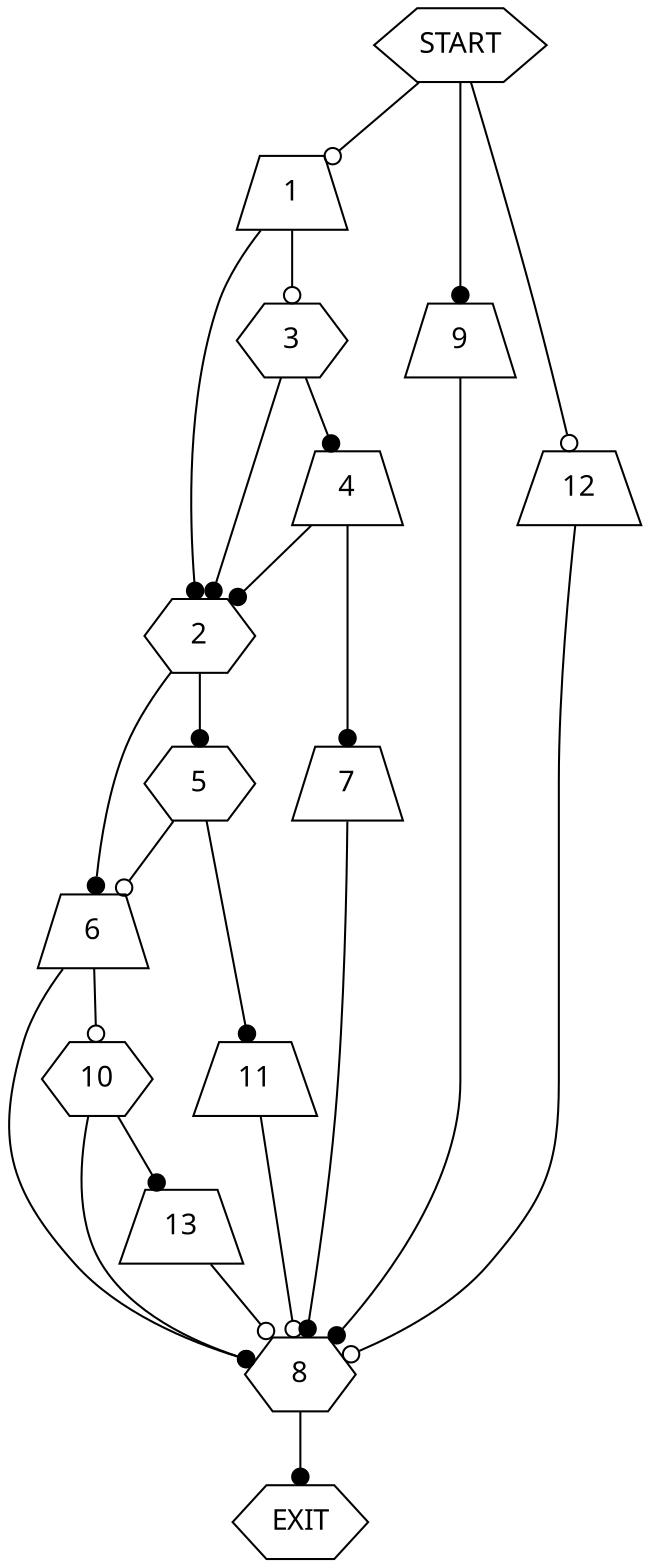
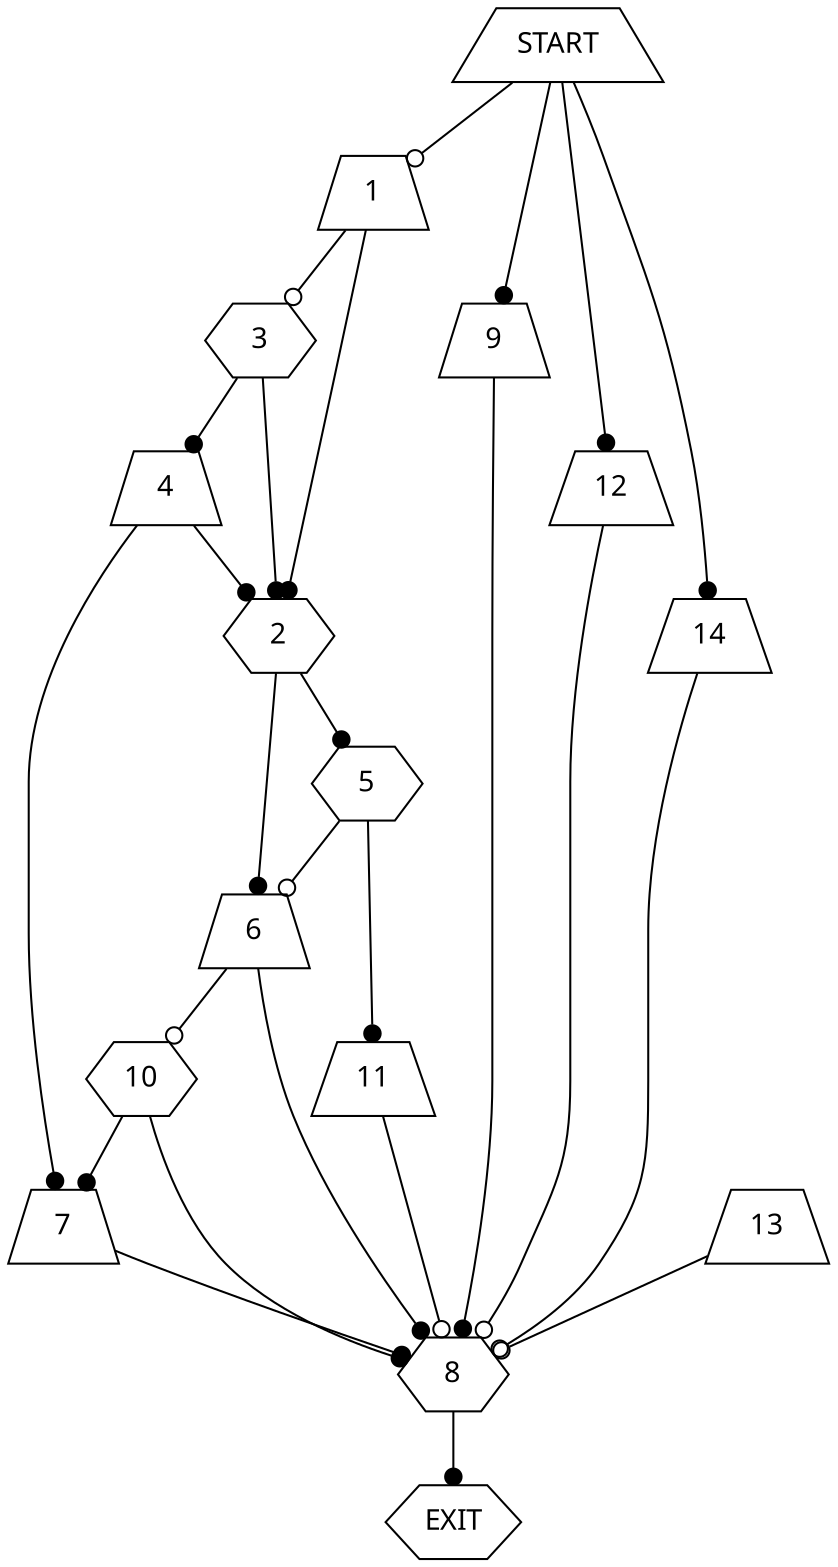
(460, 45) -> (558, 45)
(522, 258) -> (584, 258)
none -> (710, 636)
(135, 1146) -> (106, 1146)
